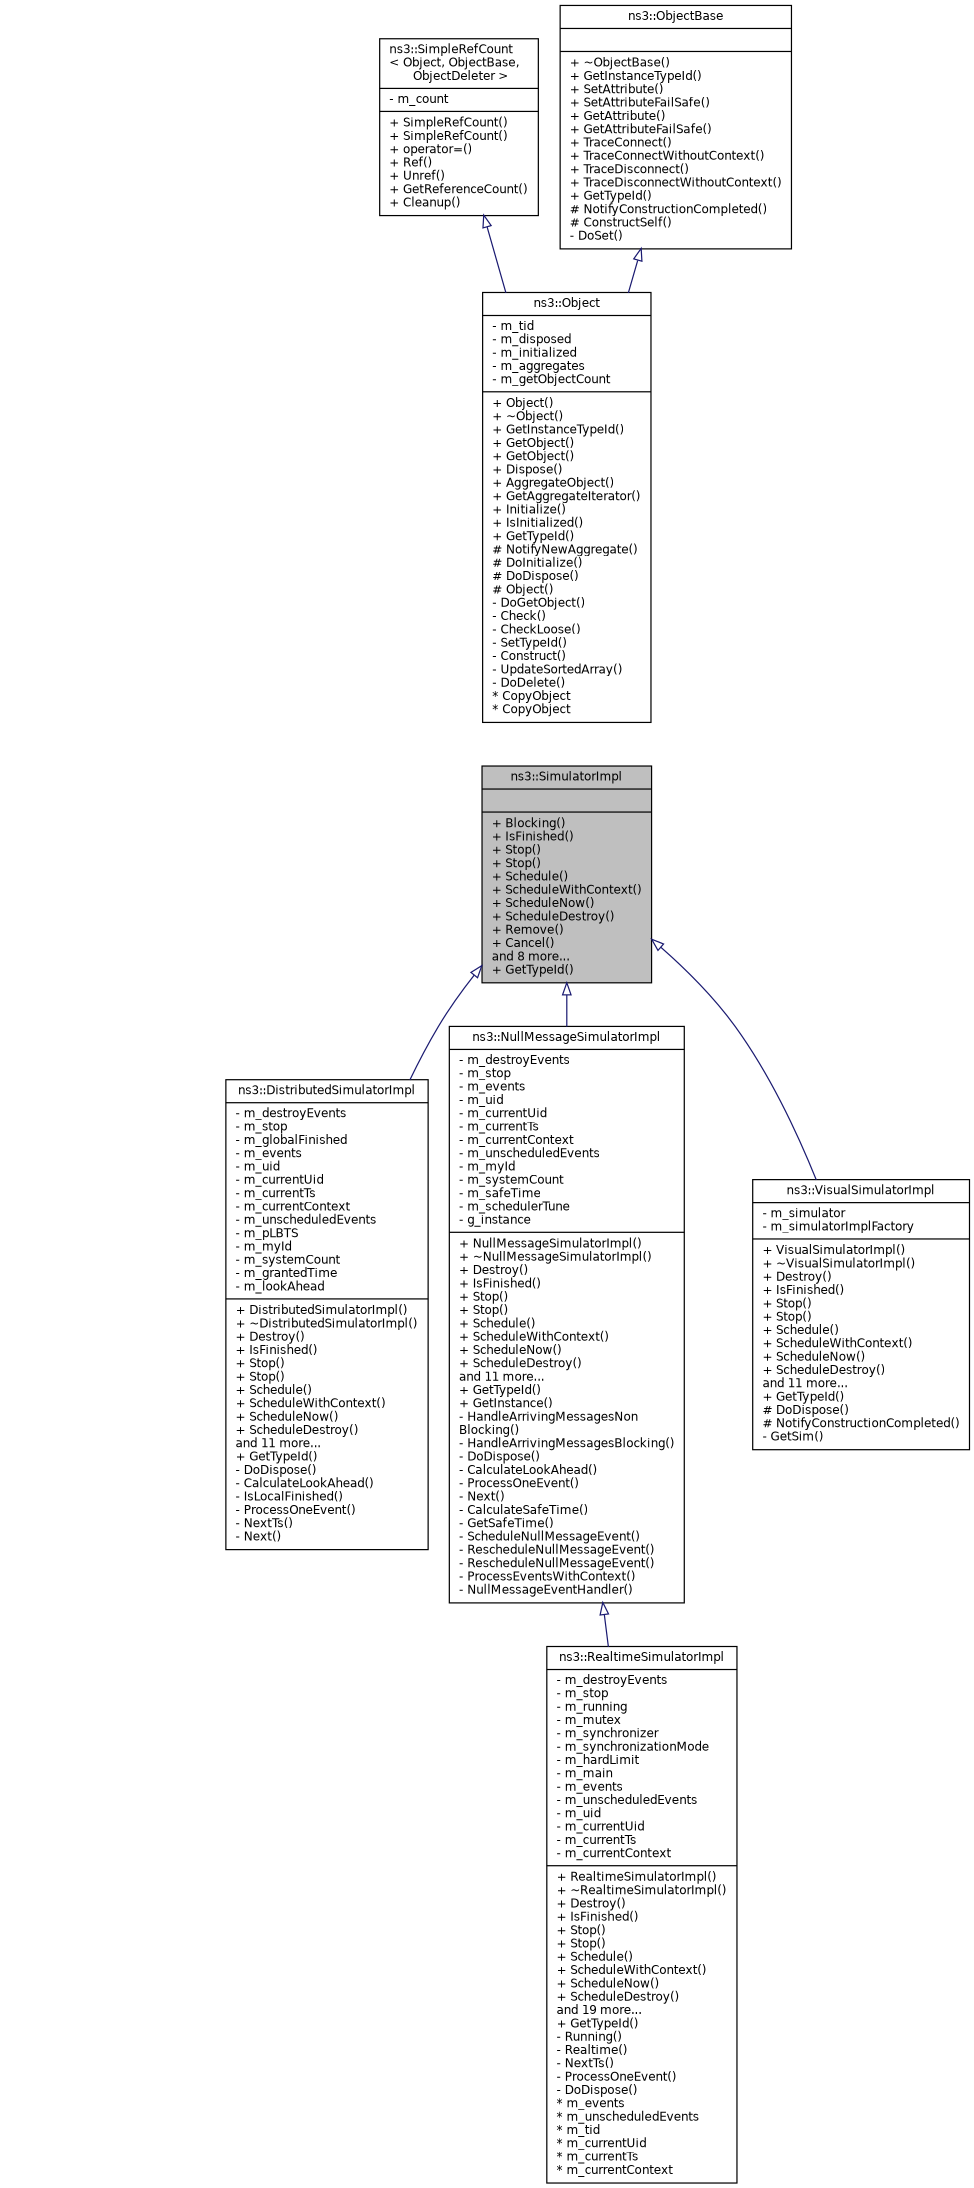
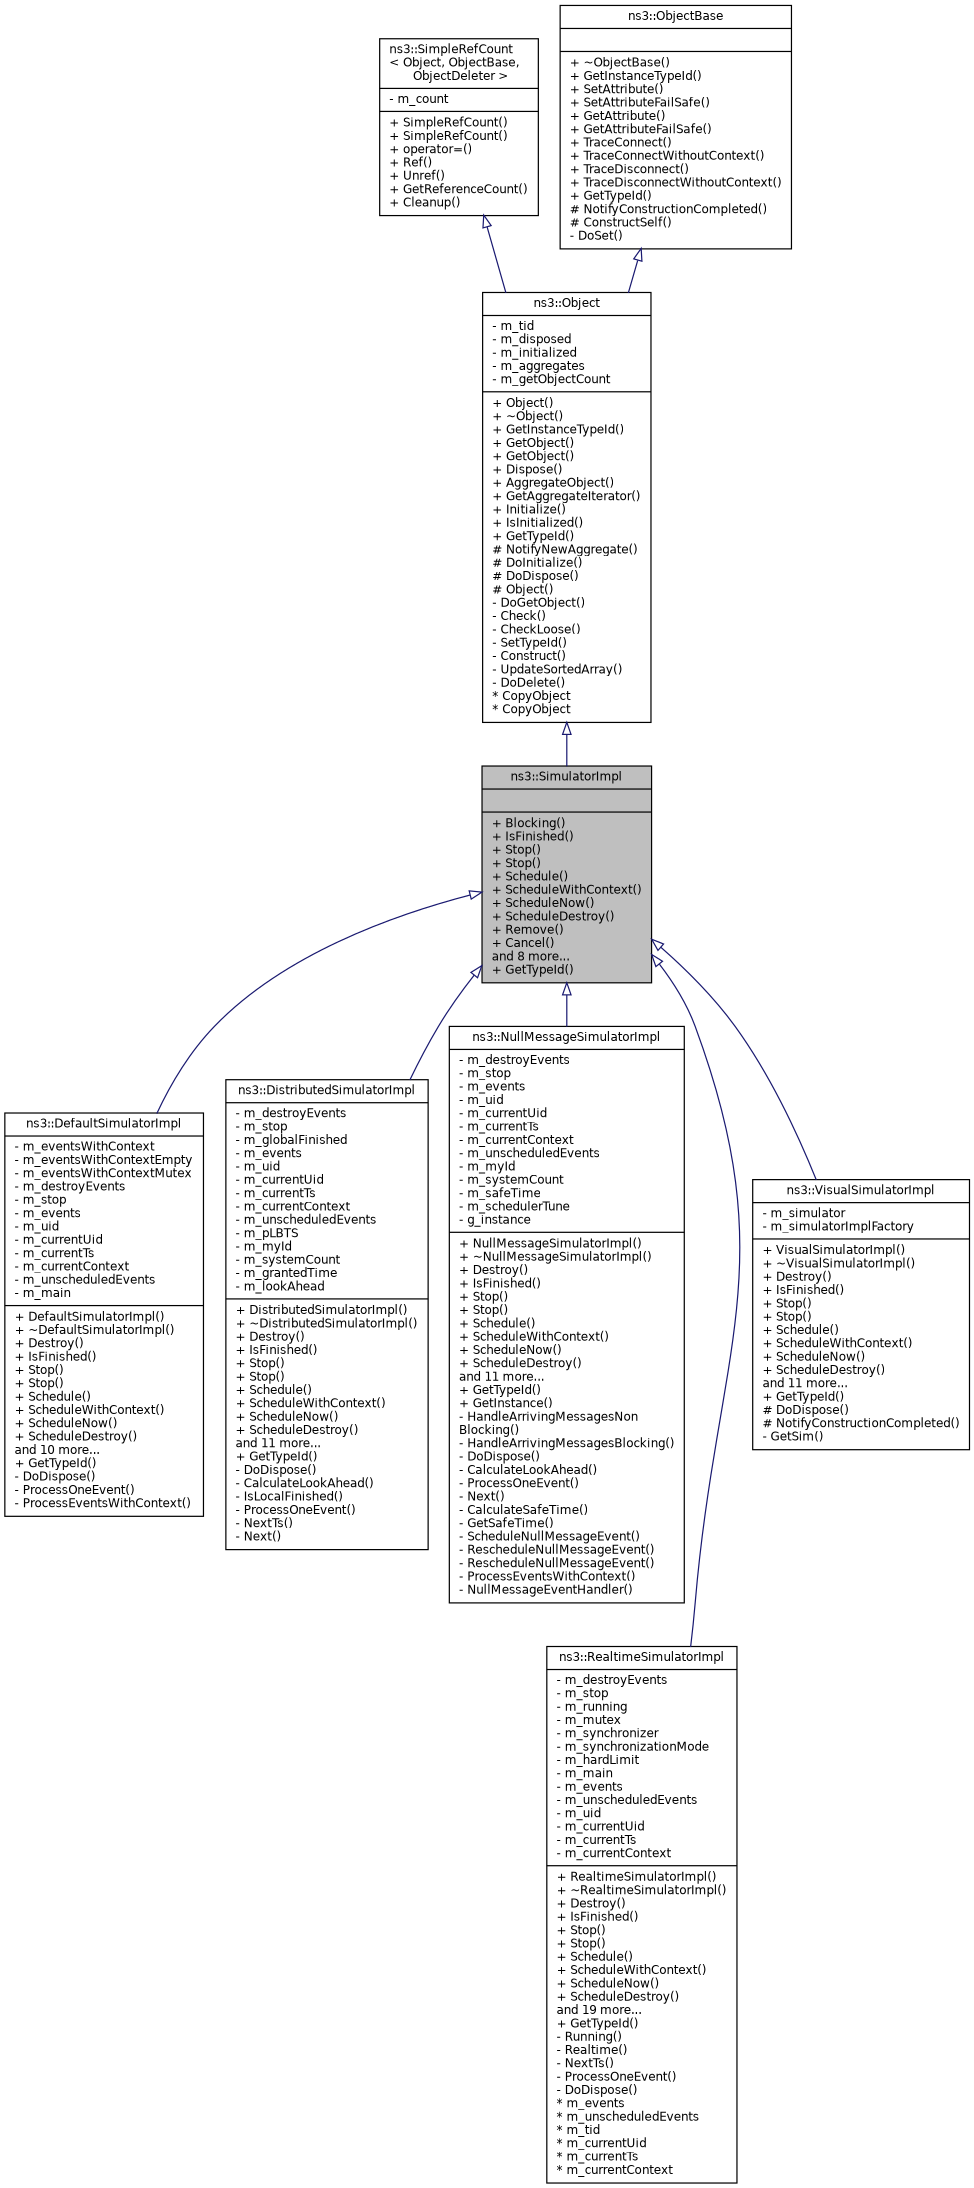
none -> (567, 750)
none -> (104, 1315)
(606, 1631) -> (737, 1299)
